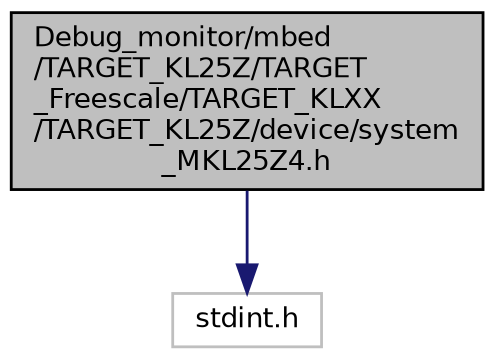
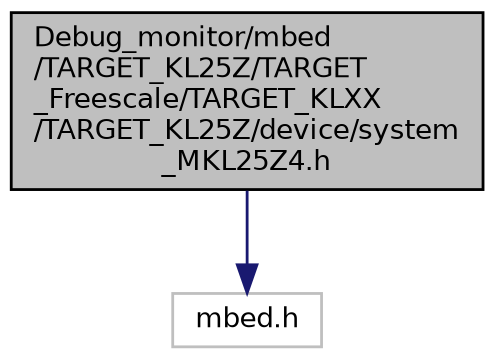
(247, 320) -> (247, 320)
